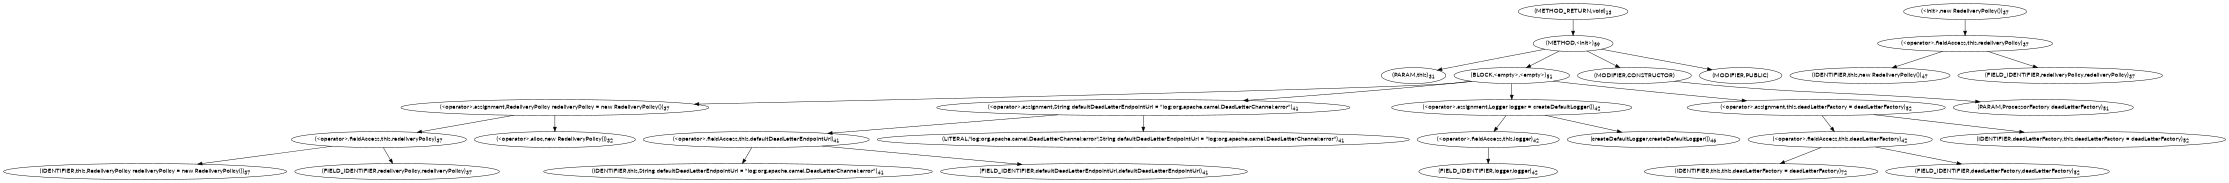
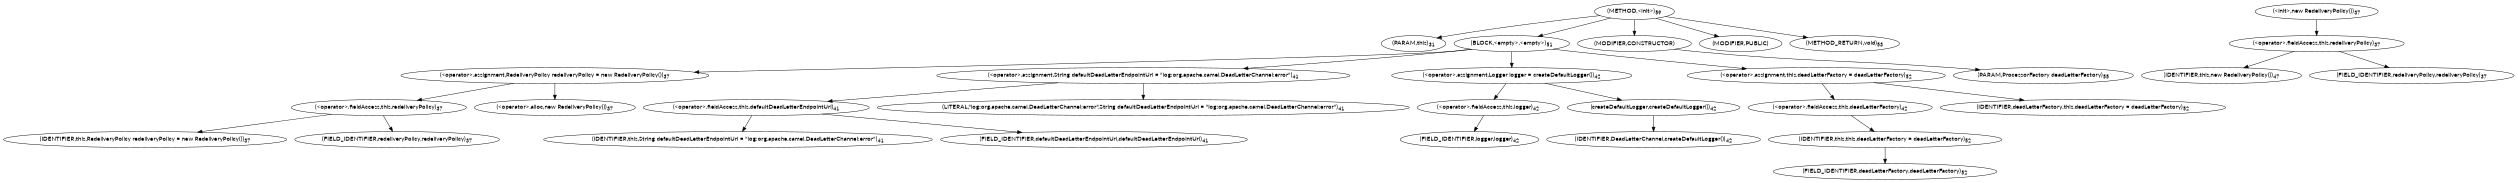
(1609, 11) -> (1880, 43)
(1573, 25) -> (1734, 27)
(2106, 107) -> (2106, 75)
(610, 139) -> (610, 107)
(1713, 139) -> (1713, 107)
none -> (1654, 140)
(1916, 155) -> (1885, 153)
(1844, 171) -> (1968, 139)
